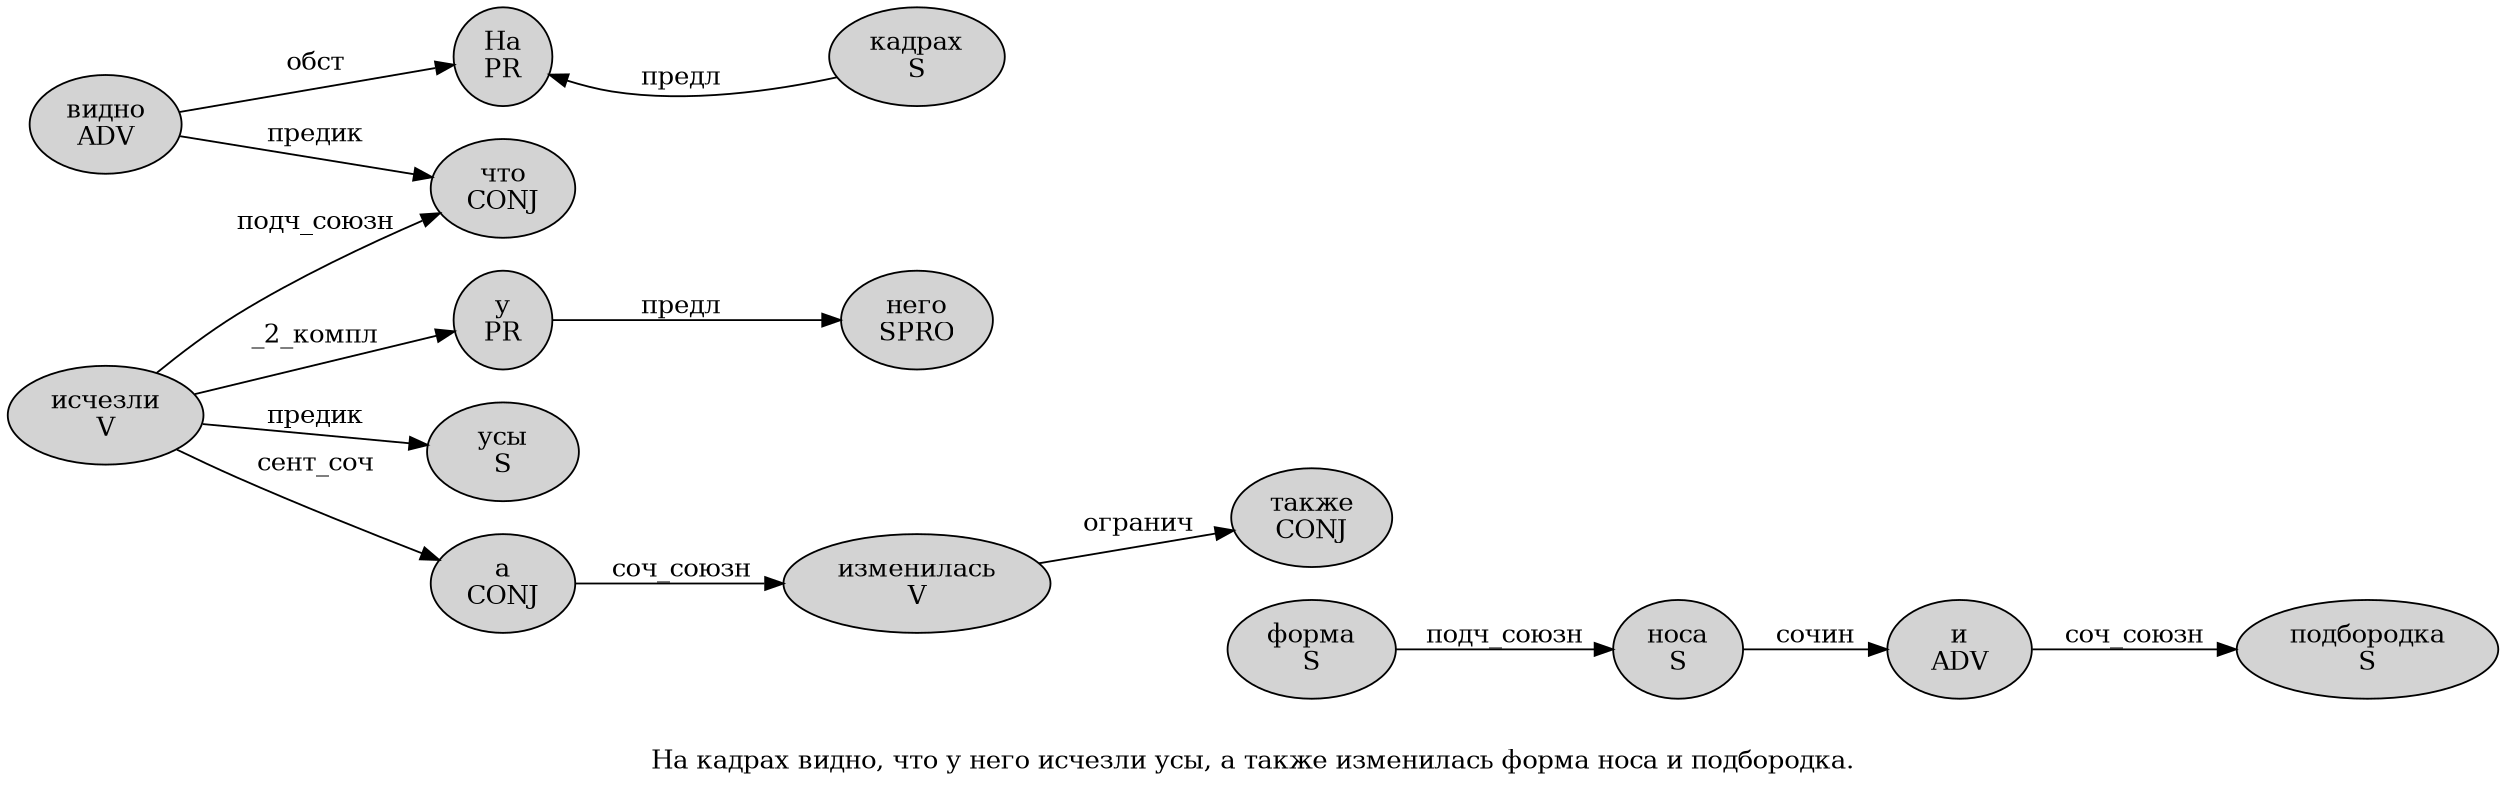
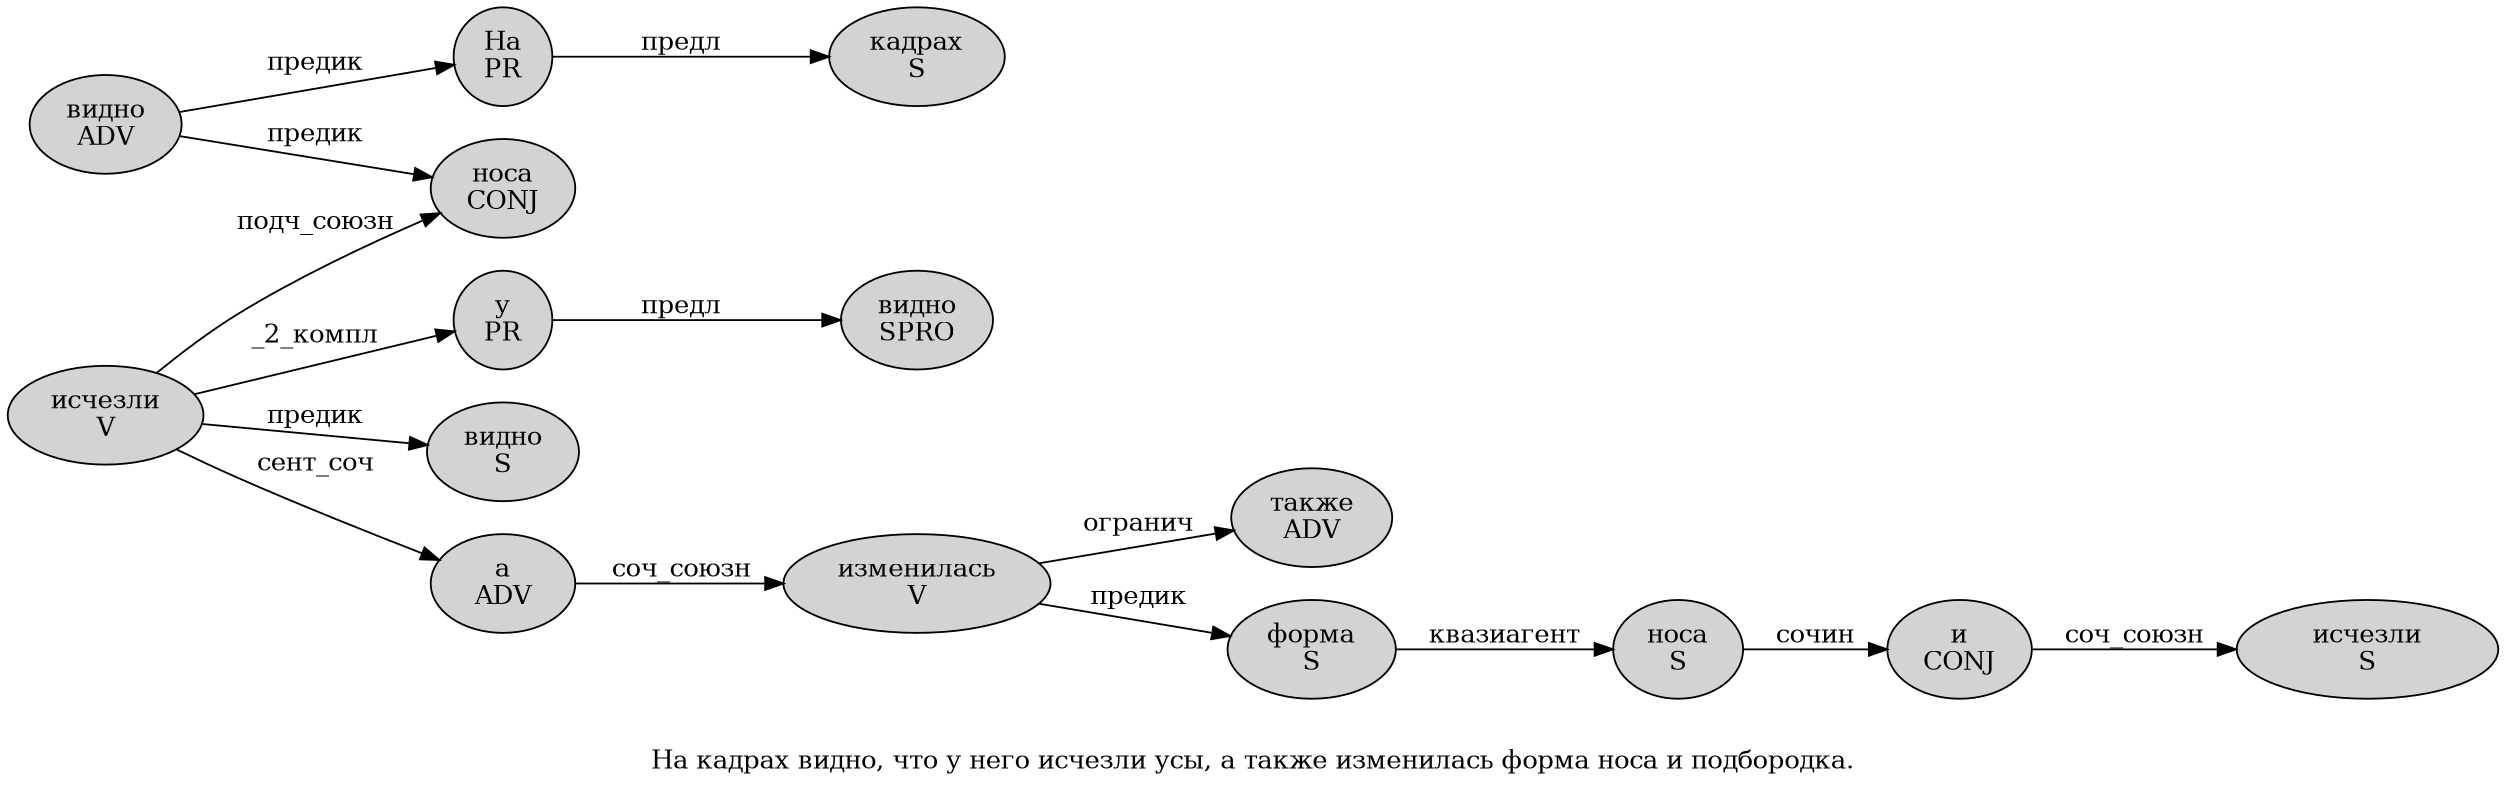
(315, 63) -> (315, 63)
(702, 96) -> (681, 57)
(503, 188) -> (503, 188)
(917, 320) -> (917, 320)
(503, 452) -> (503, 452)
(1312, 518) -> (1312, 518)
(503, 584) -> (503, 584)
none -> (1125, 618)
(1505, 636) -> (1505, 636)
(1960, 649) -> (1960, 649)
(2367, 649) -> (2367, 649)
